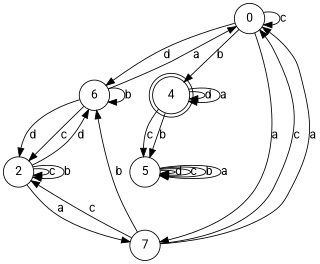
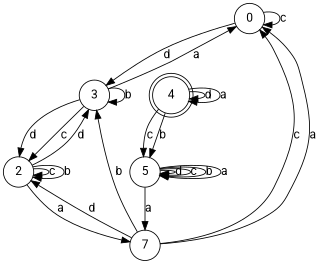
(215, 53) -> none
(94, 95) -> (94, 95)
(267, 162) -> (145, 204)
(92, 209) -> (92, 209)
